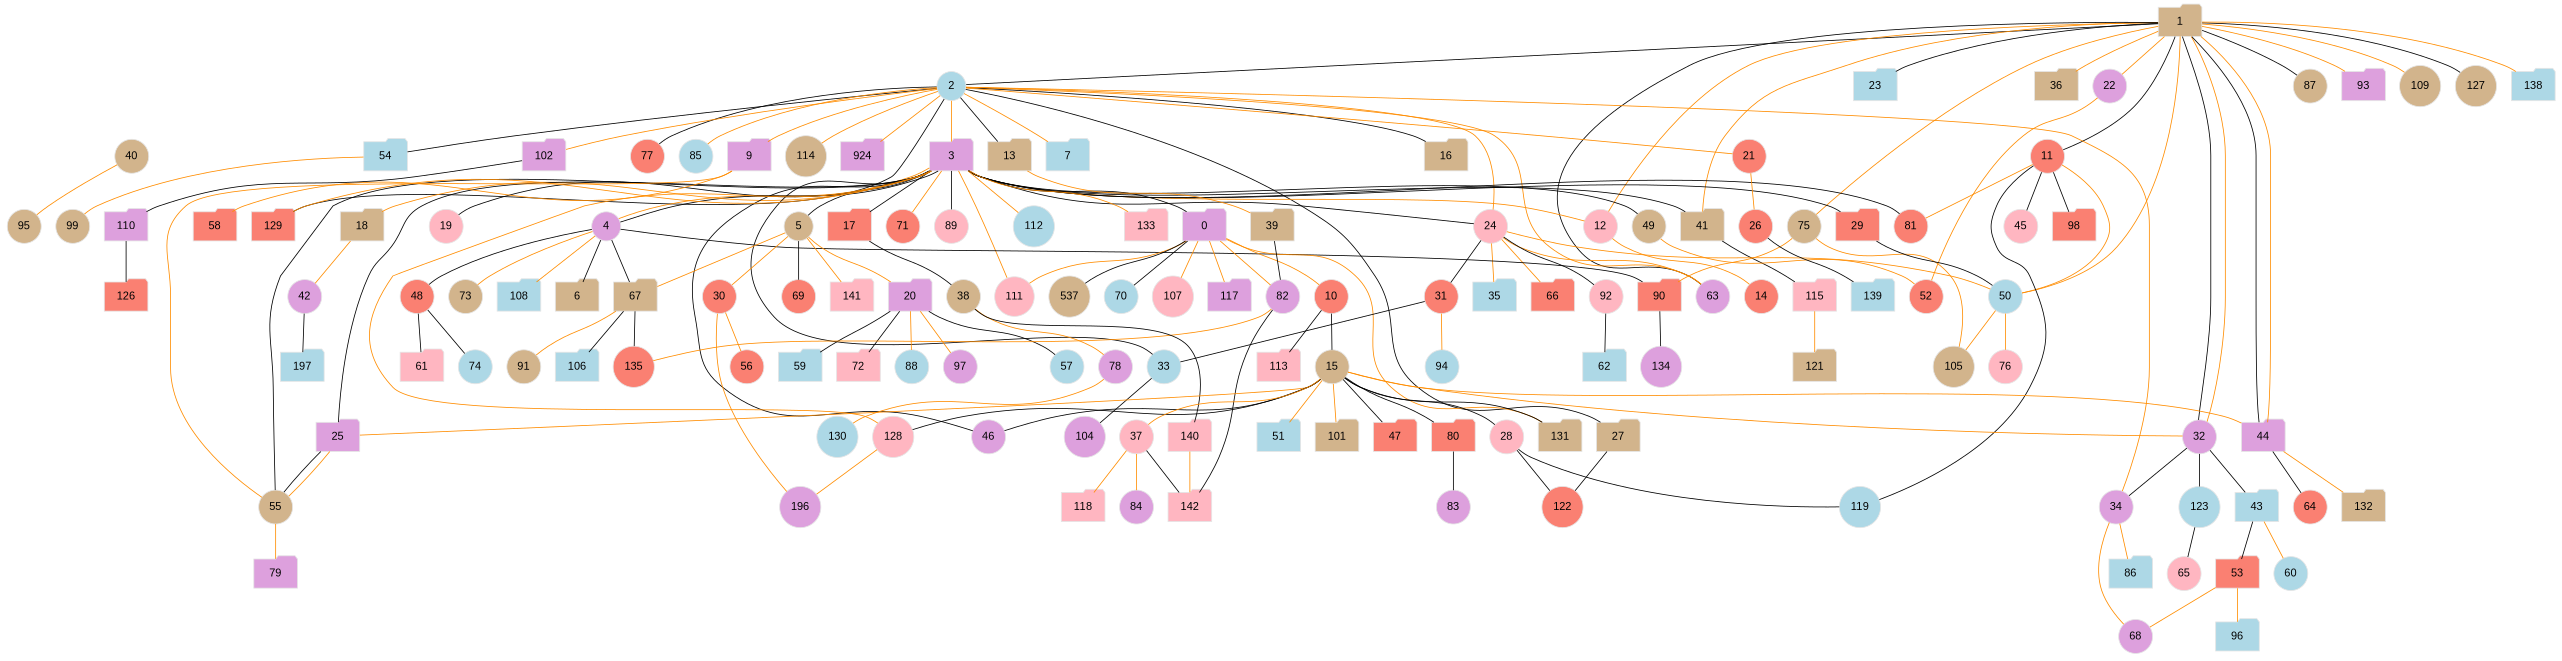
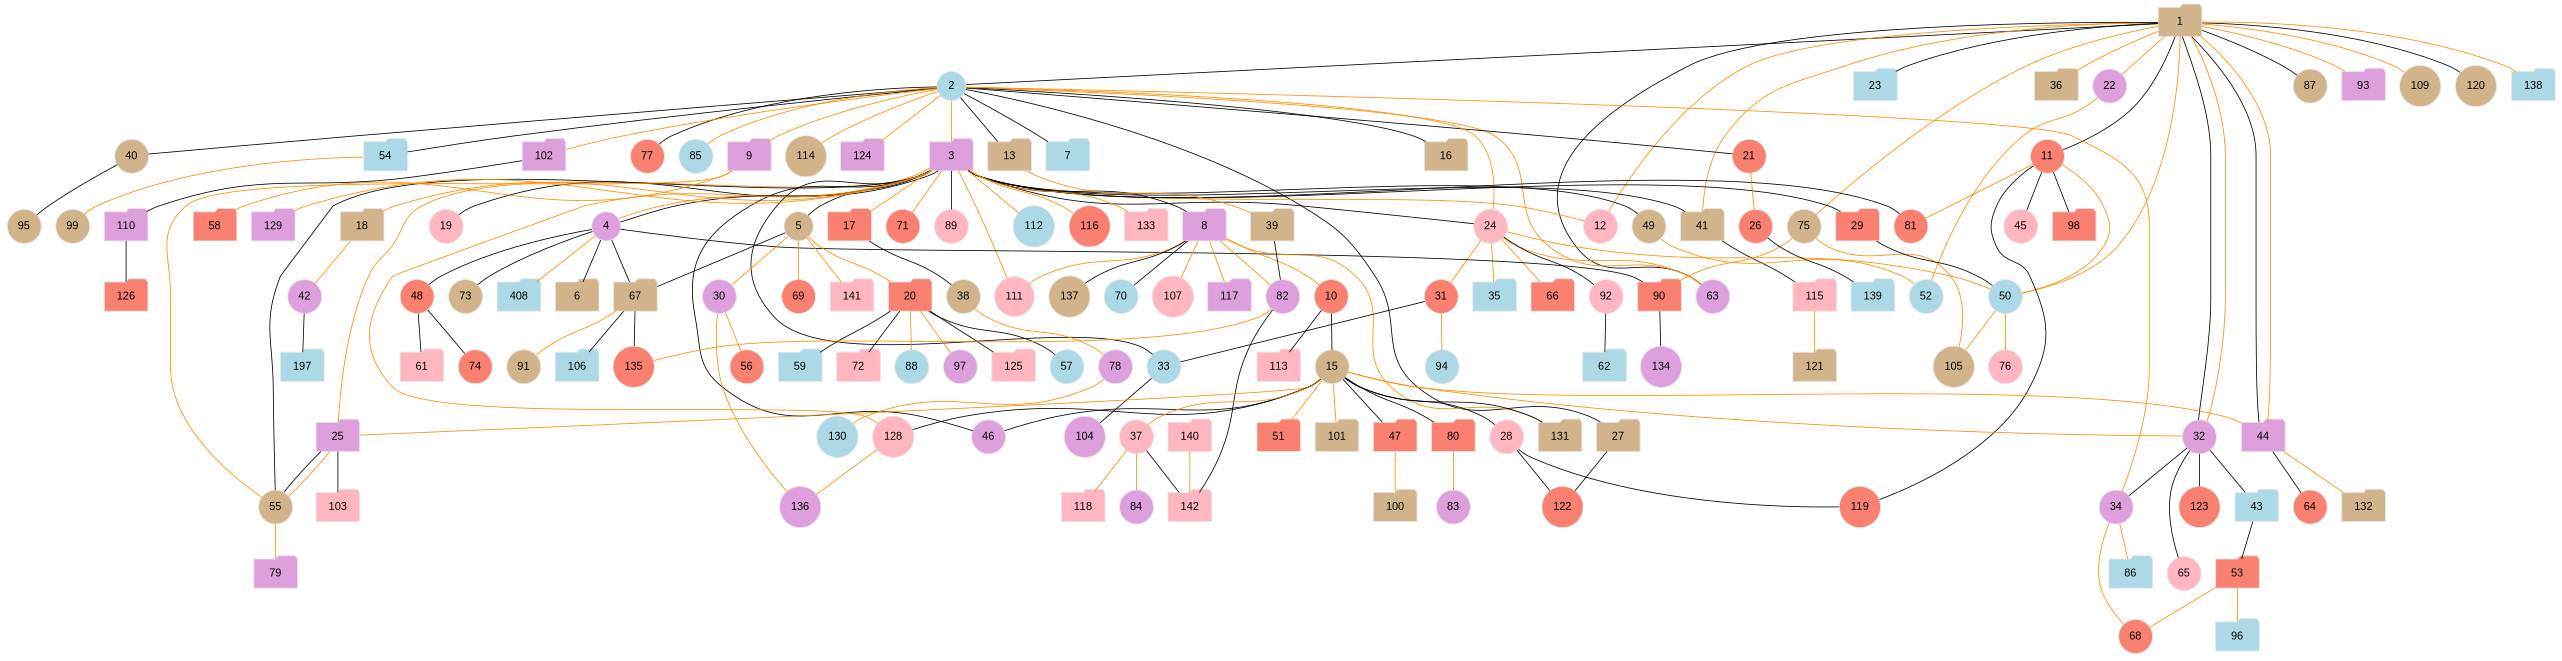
(2476, 86) -> (2476, 86)
(1006, 117) -> (1006, 117)
(1388, 122) -> (1388, 122)
(862, 156) -> (862, 156)
(76, 188) -> (76, 188)
(900, 191) -> (900, 191)
(640, 203) -> (543, 120)
(427, 204) -> (427, 204)
(273, 226) -> (273, 226)
none -> (1090, 226)
(1204, 226) -> (1204, 226)
(533, 254) -> (533, 254)
(721, 260) -> (721, 260)
(799, 260) -> (799, 260)
(1464, 265) -> (1464, 265)
(519, 297) -> (519, 297)
(719, 297) -> (719, 297)
(910, 297) -> (910, 297)
(1069, 297) -> (1069, 297)
(1761, 297) -> none
(1926, 297) -> (1926, 297)
(1121, 327) -> none
(475, 367) -> (475, 367)
none -> (1014, 367)
(1279, 437) -> (1279, 437)
(1453, 471) -> (1453, 471)
none -> (338, 507)
(800, 507) -> (800, 507)
none -> (1395, 507)
(1860, 507) -> (1860, 507)
(2199, 507) -> (2199, 507)
(2191, 542) -> (2170, 502)
(2291, 574) -> none
(2136, 636) -> (2136, 636)
